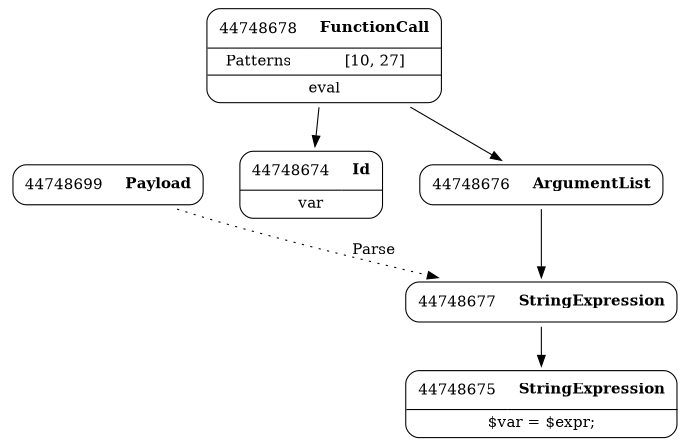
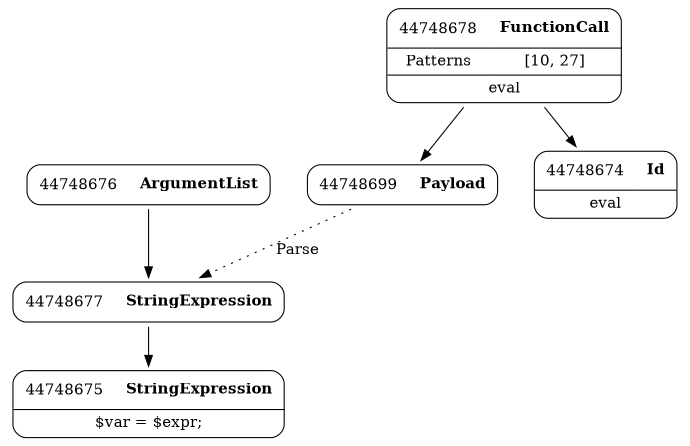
(451, 131) -> (446, 130)
(311, 203) -> (606, 203)
